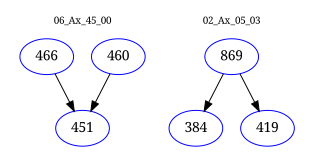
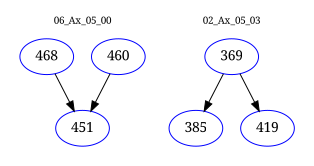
(83, 21) -> (83, 21)
(47, 57) -> (47, 57)
(232, 57) -> (232, 57)
(196, 128) -> (196, 128)
